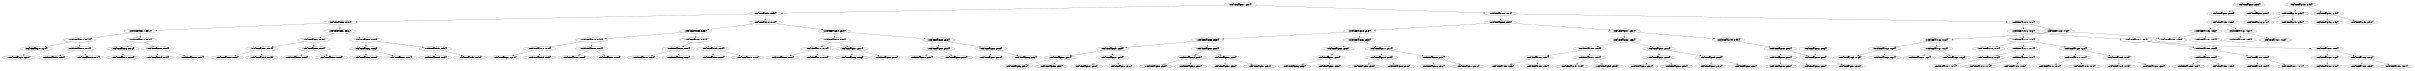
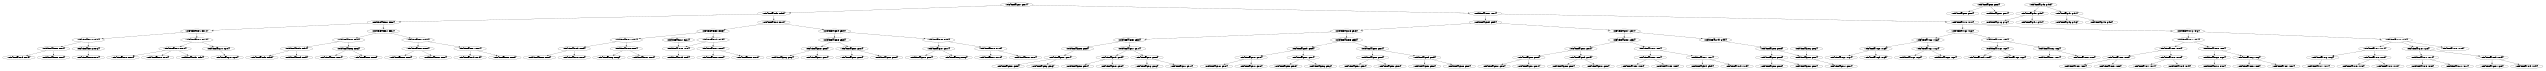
(2116, 35) -> (1979, 35)
(523, 53) -> (678, 44)
none -> (123, 58)
